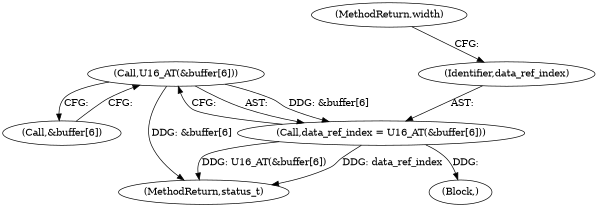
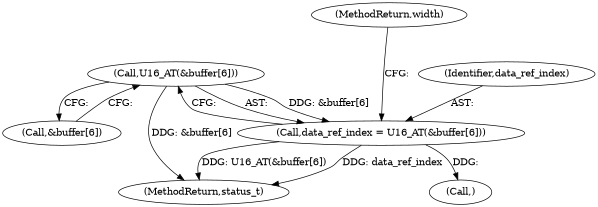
(445, 43) -> (384, 70)
(461, 192) -> (461, 192)
